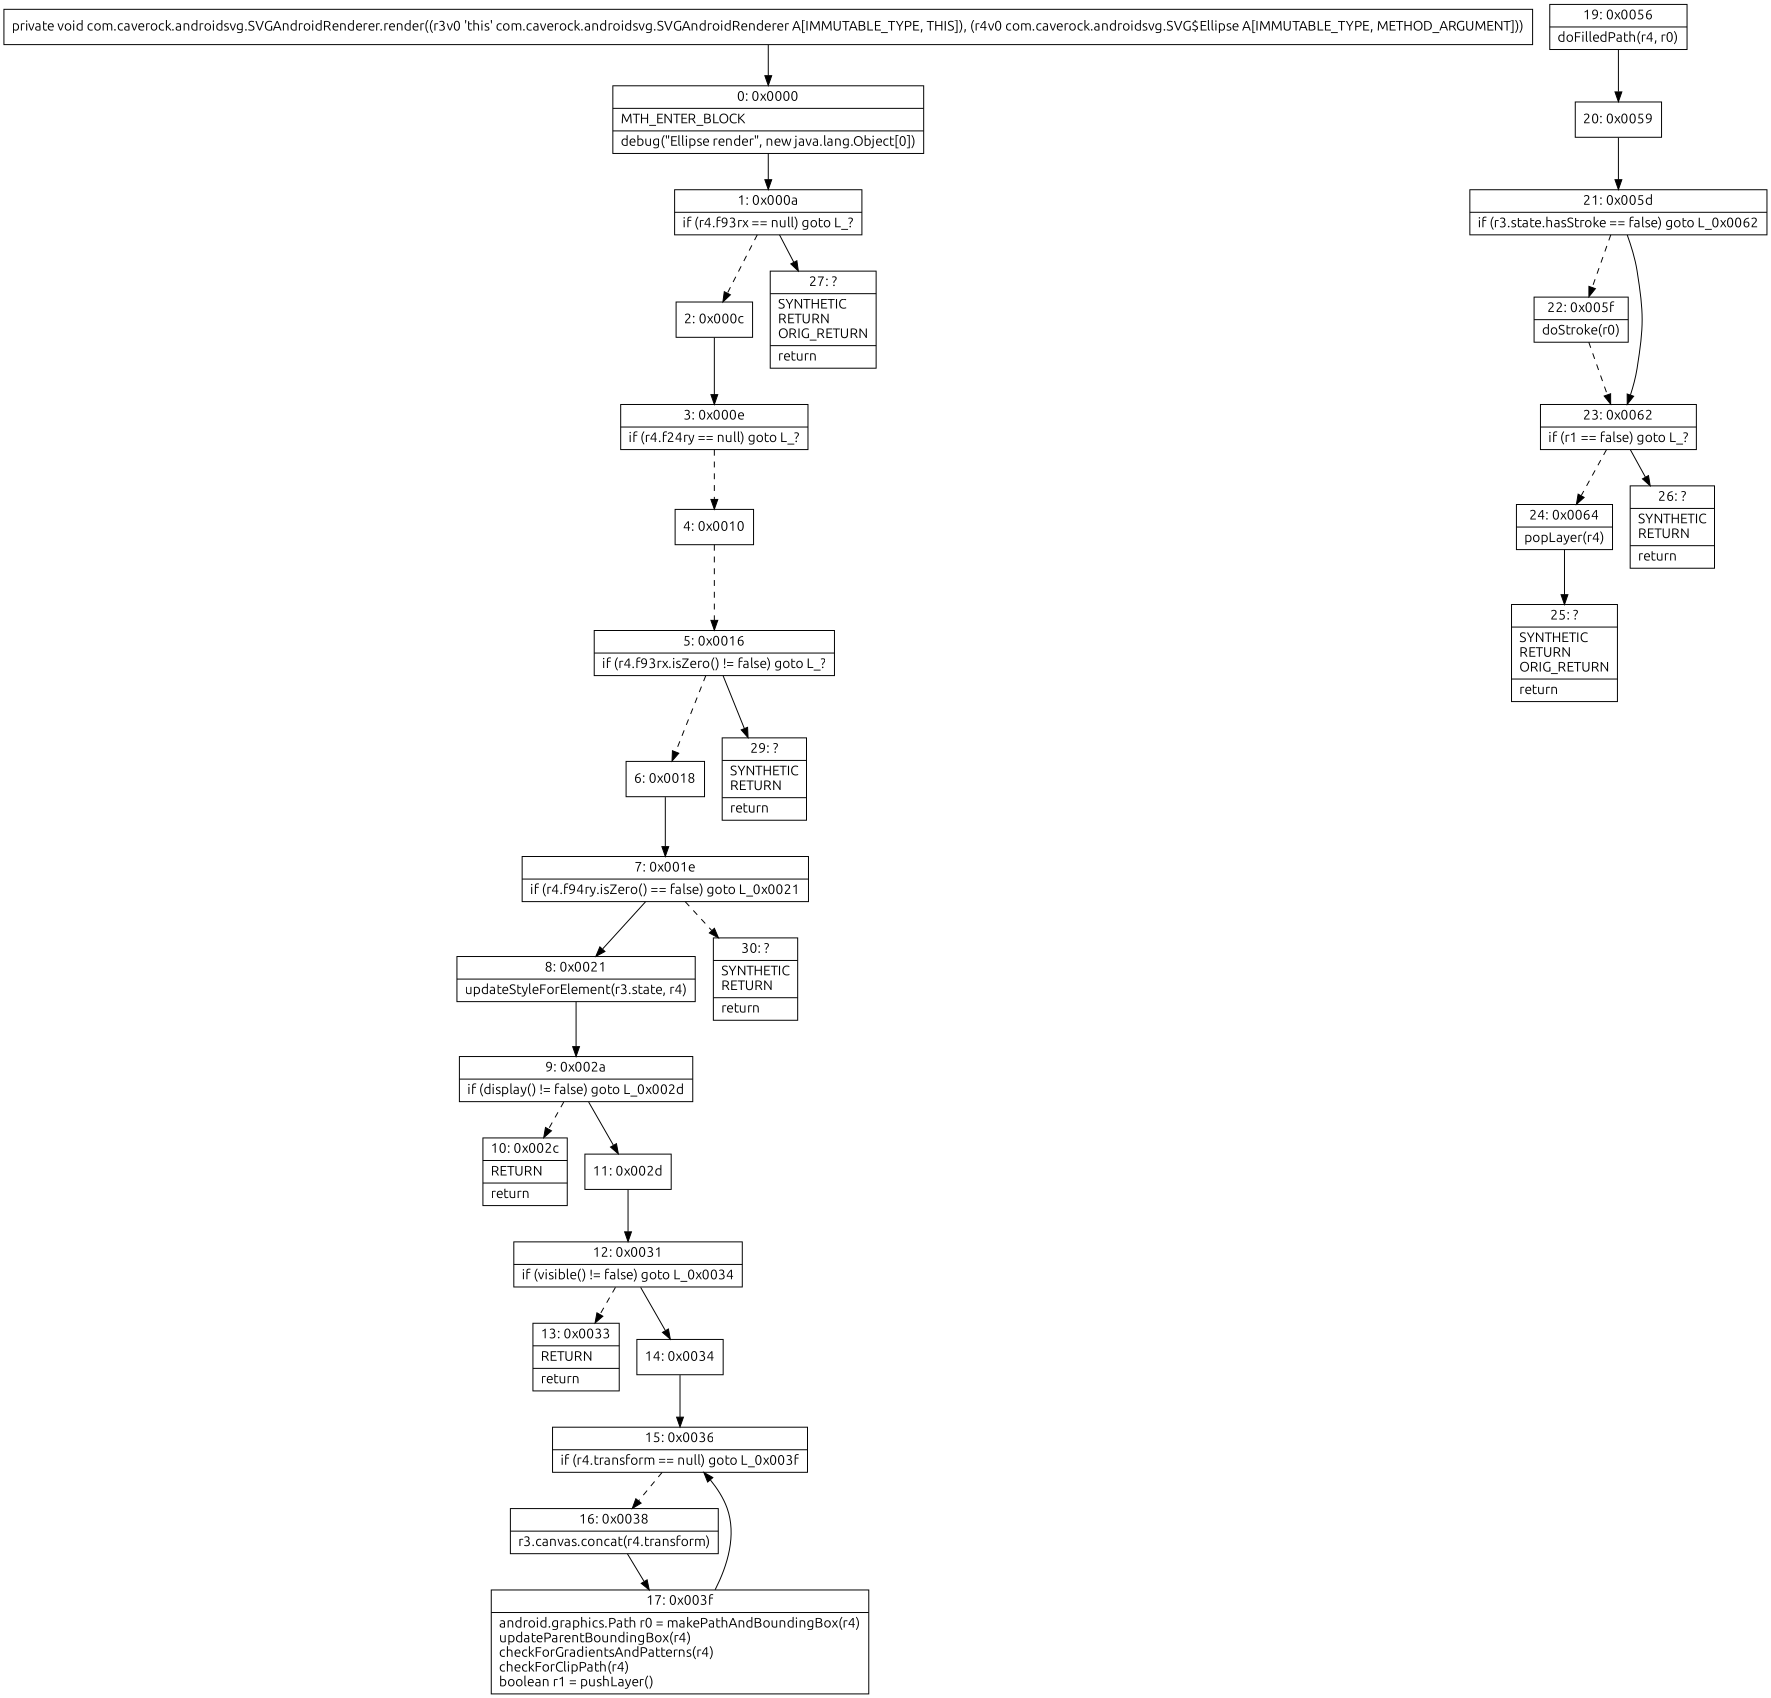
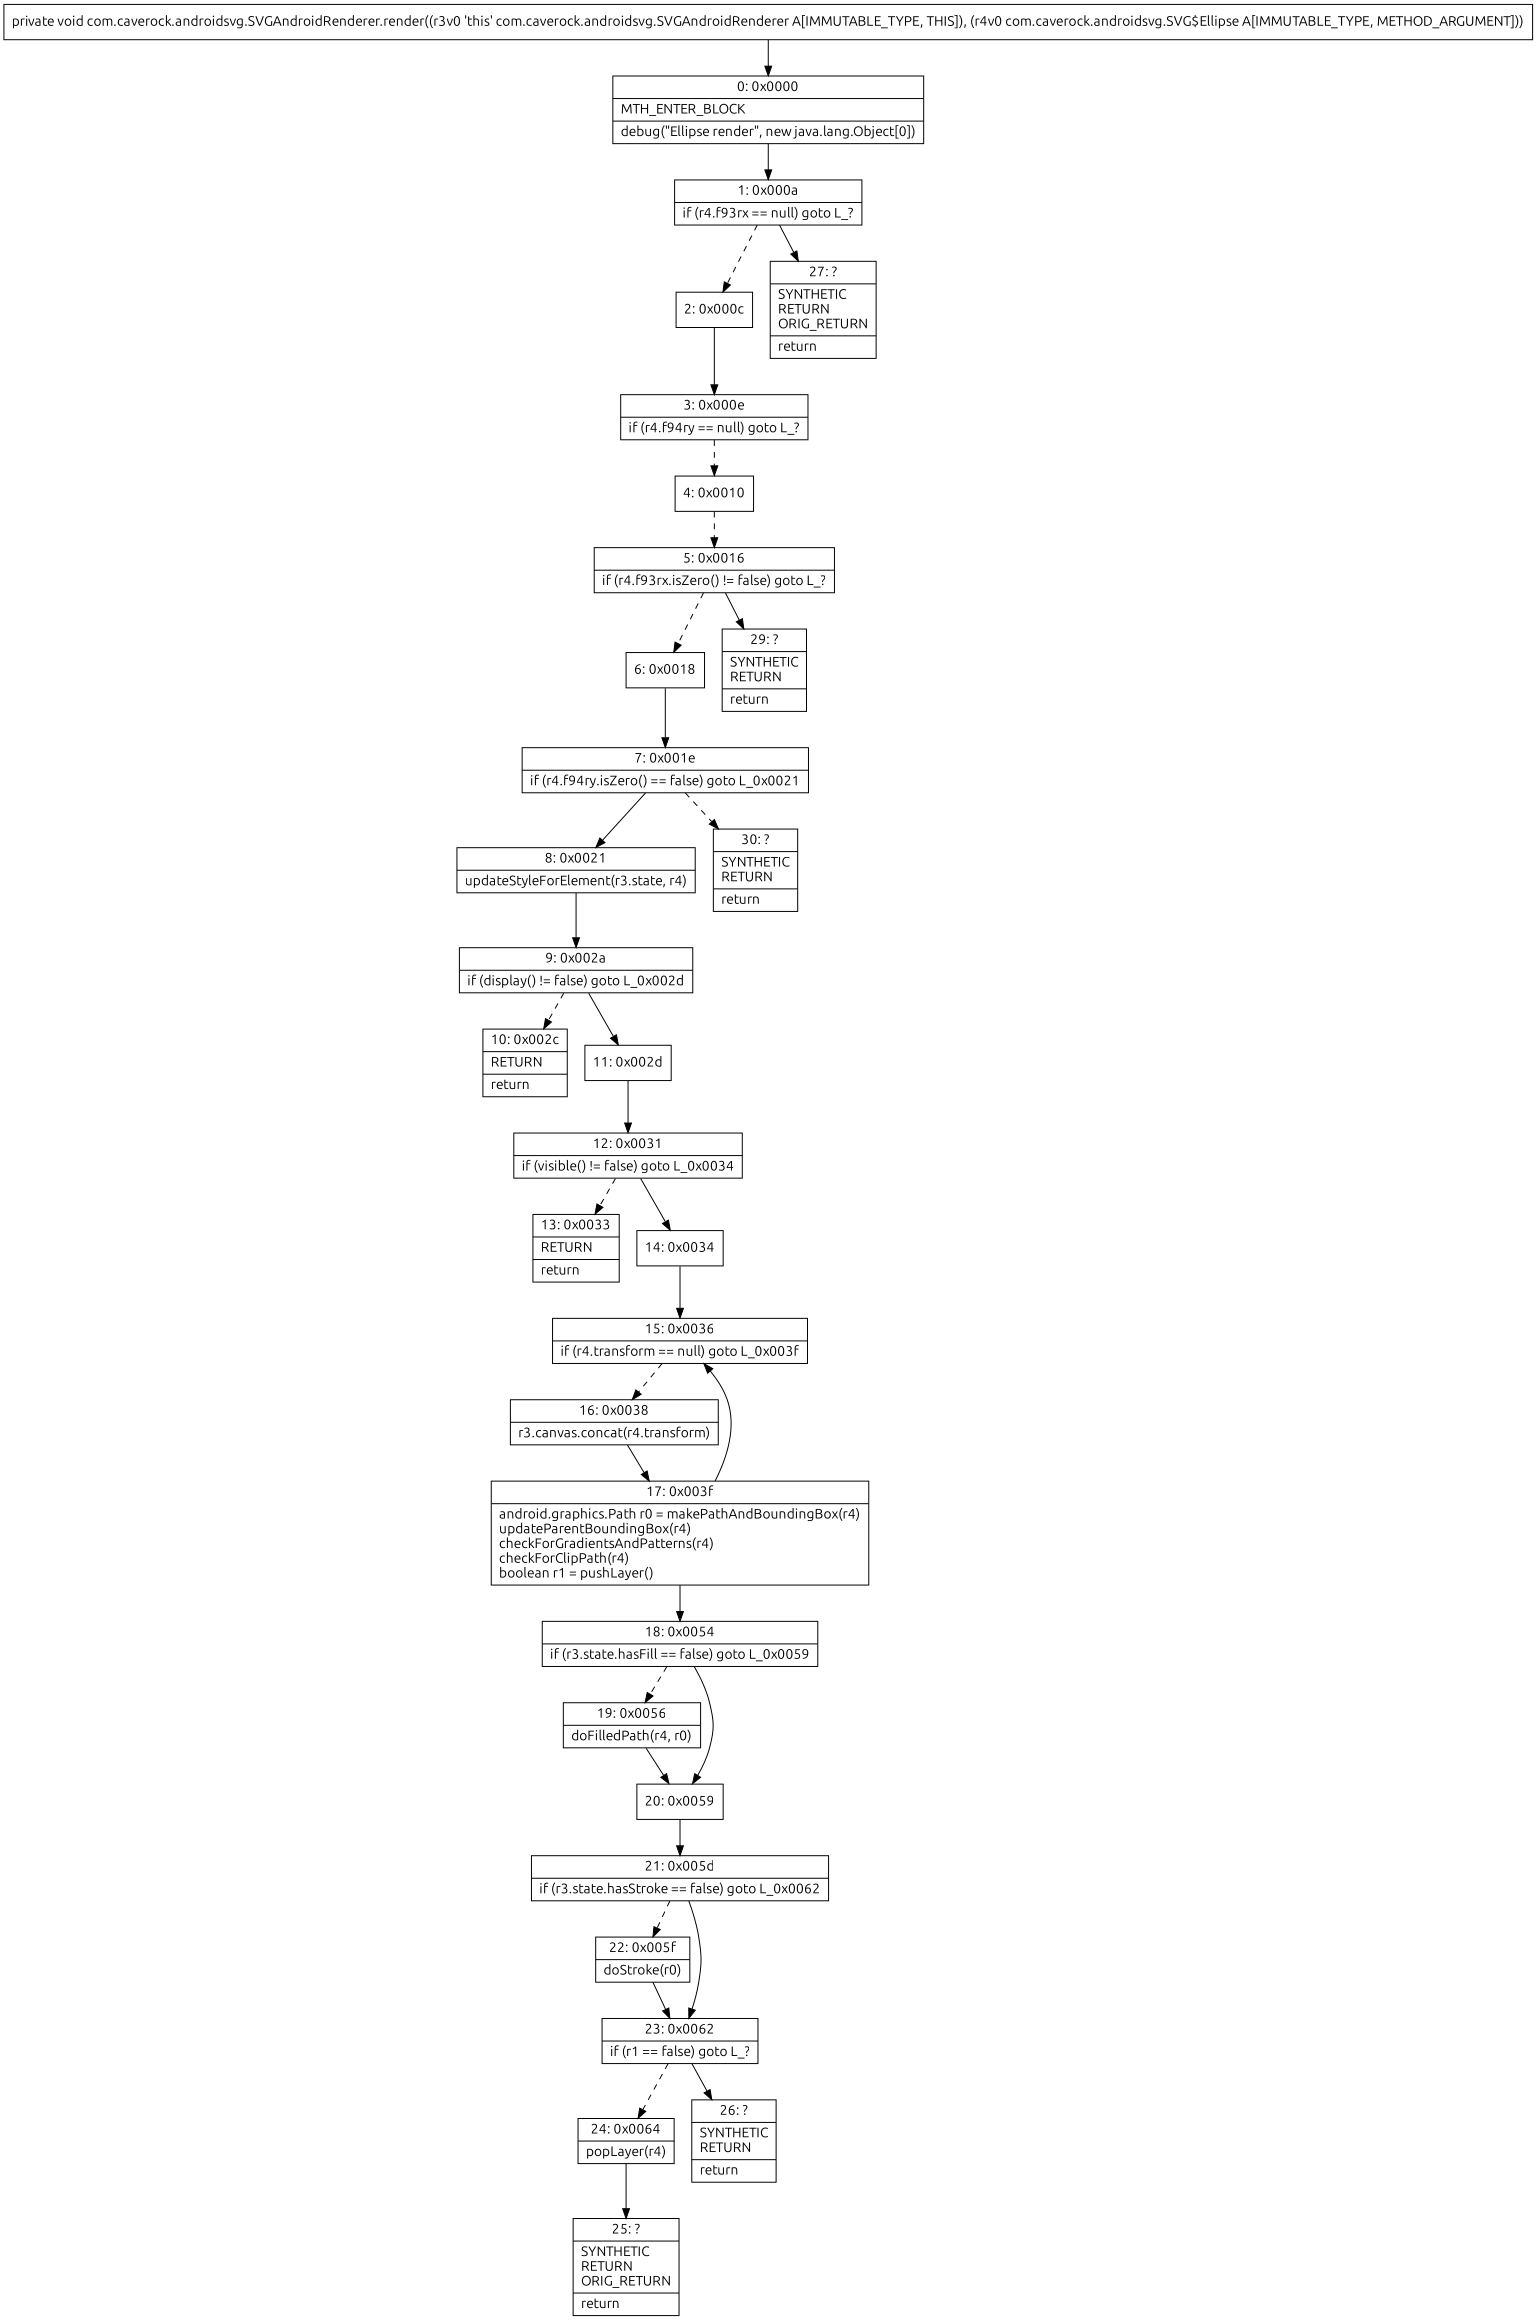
(1598, 368) -> (659, 1996)
(714, 438) -> (714, 428)
none -> (680, 1644)
